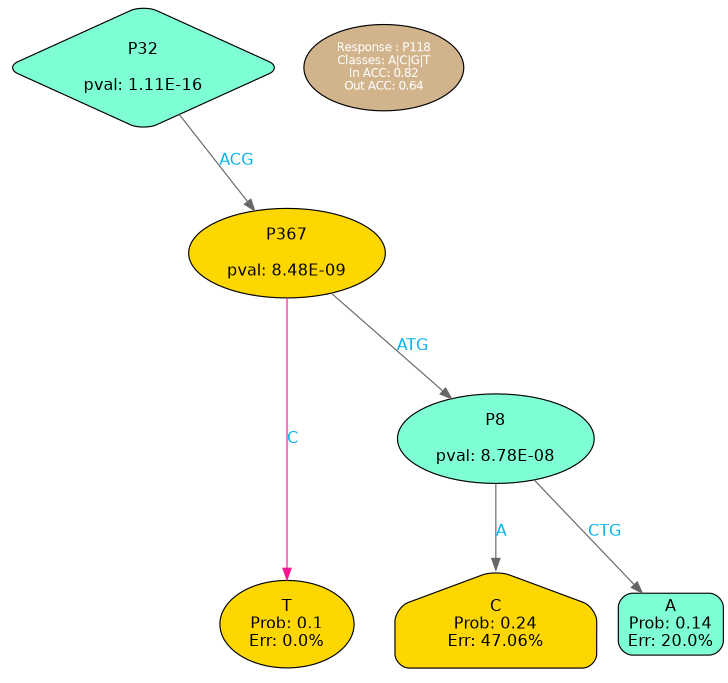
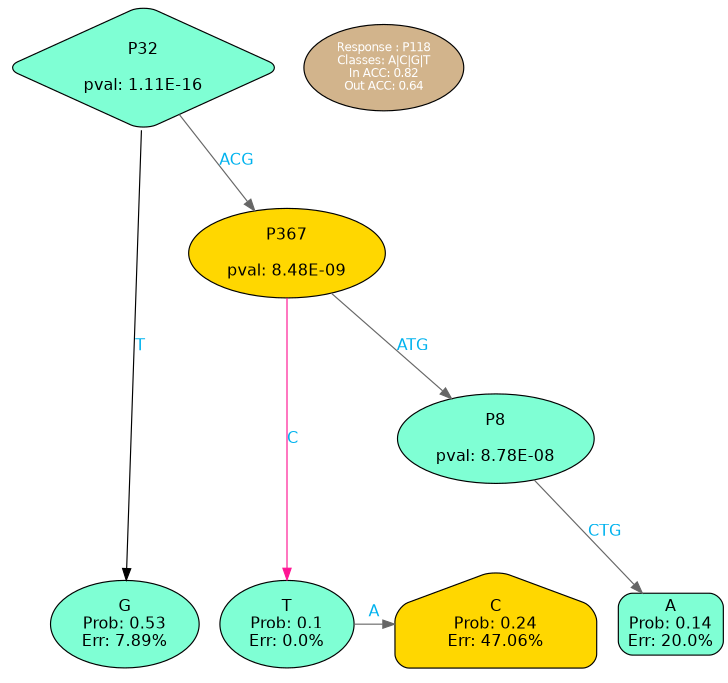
(496, 521) -> (368, 624)
none -> (125, 624)
(287, 624) -> (287, 624)
